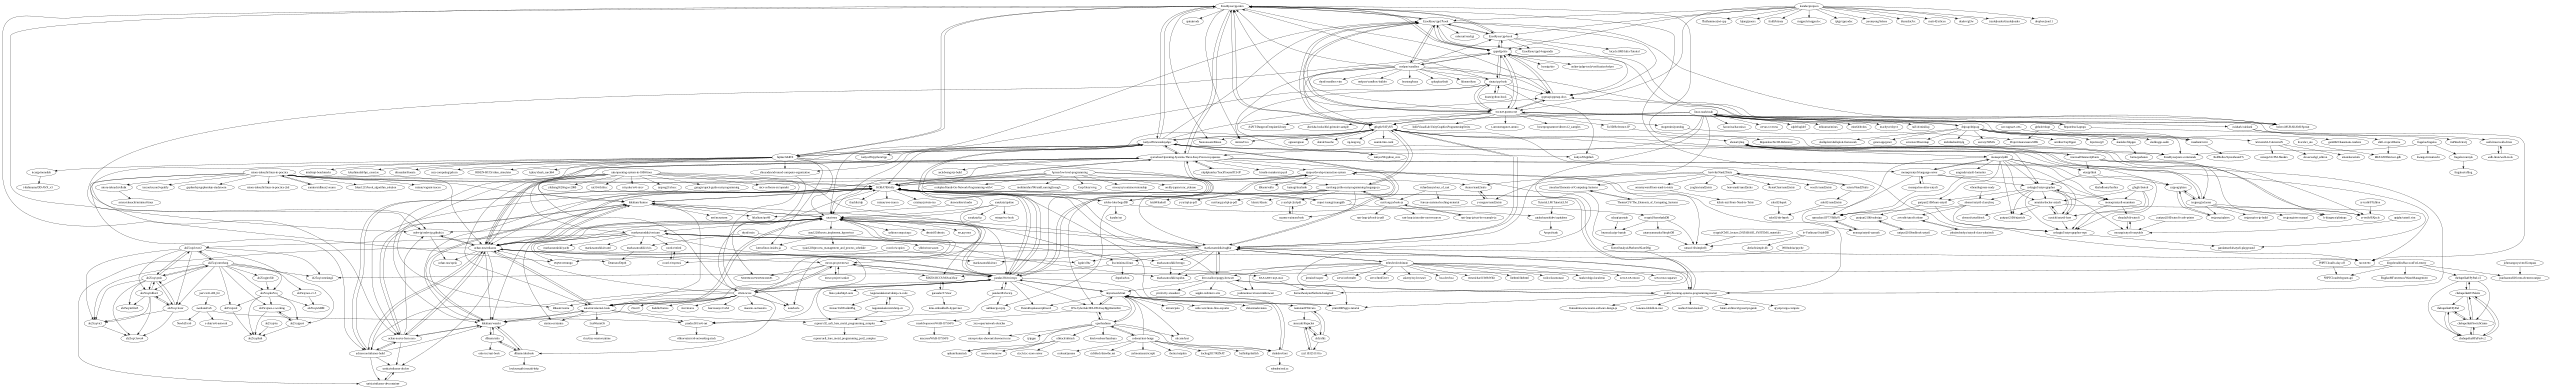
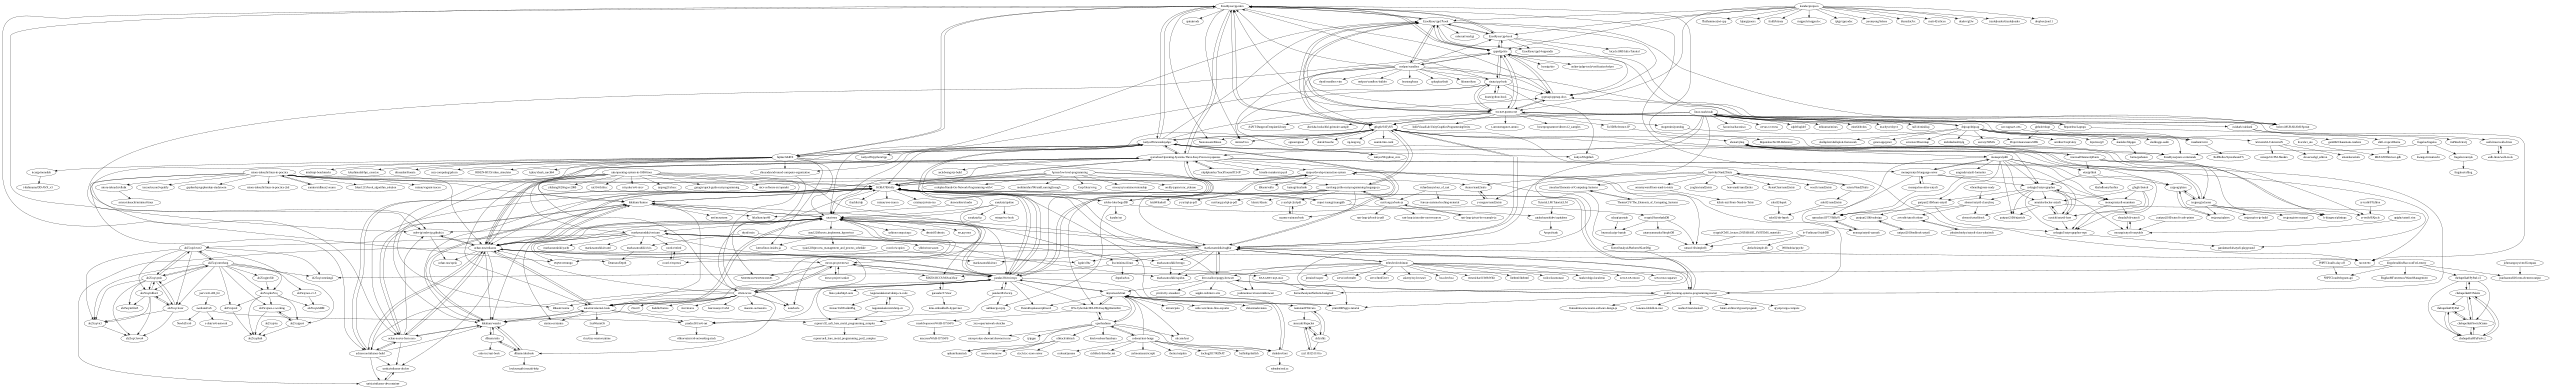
(2065, 142) -> (2065, 142)
(2287, 209) -> (2266, 210)
(1988, 227) -> (1977, 209)
